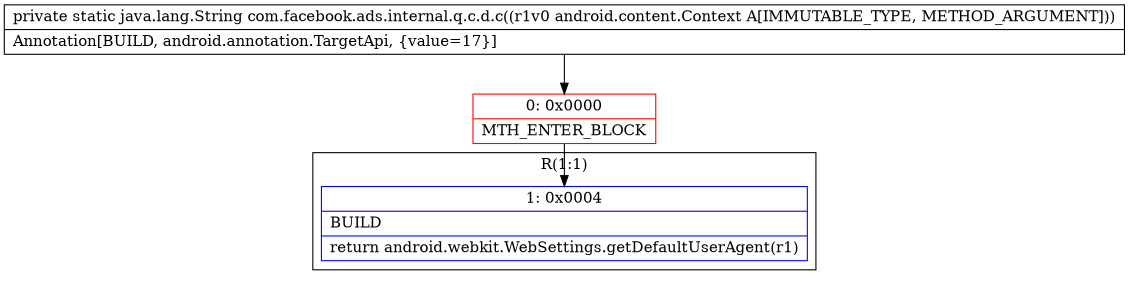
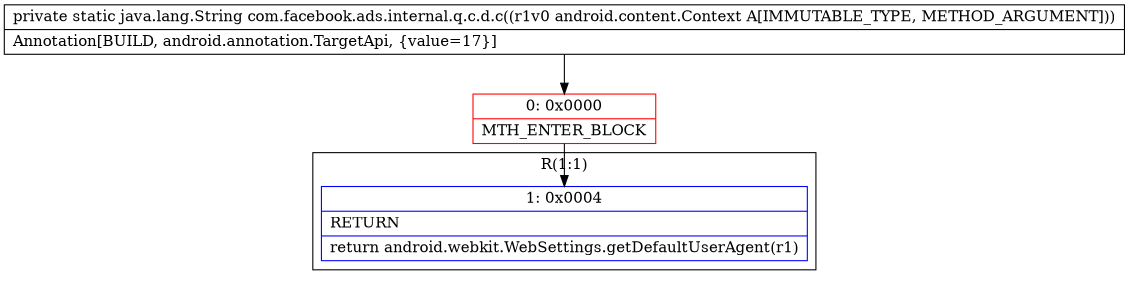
(356, 223) -> (365, 223)
